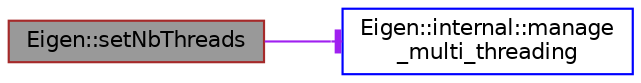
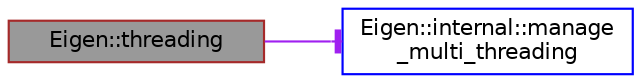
(136, 41) -> (136, 41)
